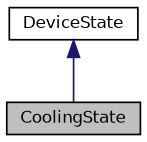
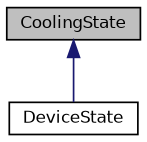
(74, 80) -> (74, 80)
